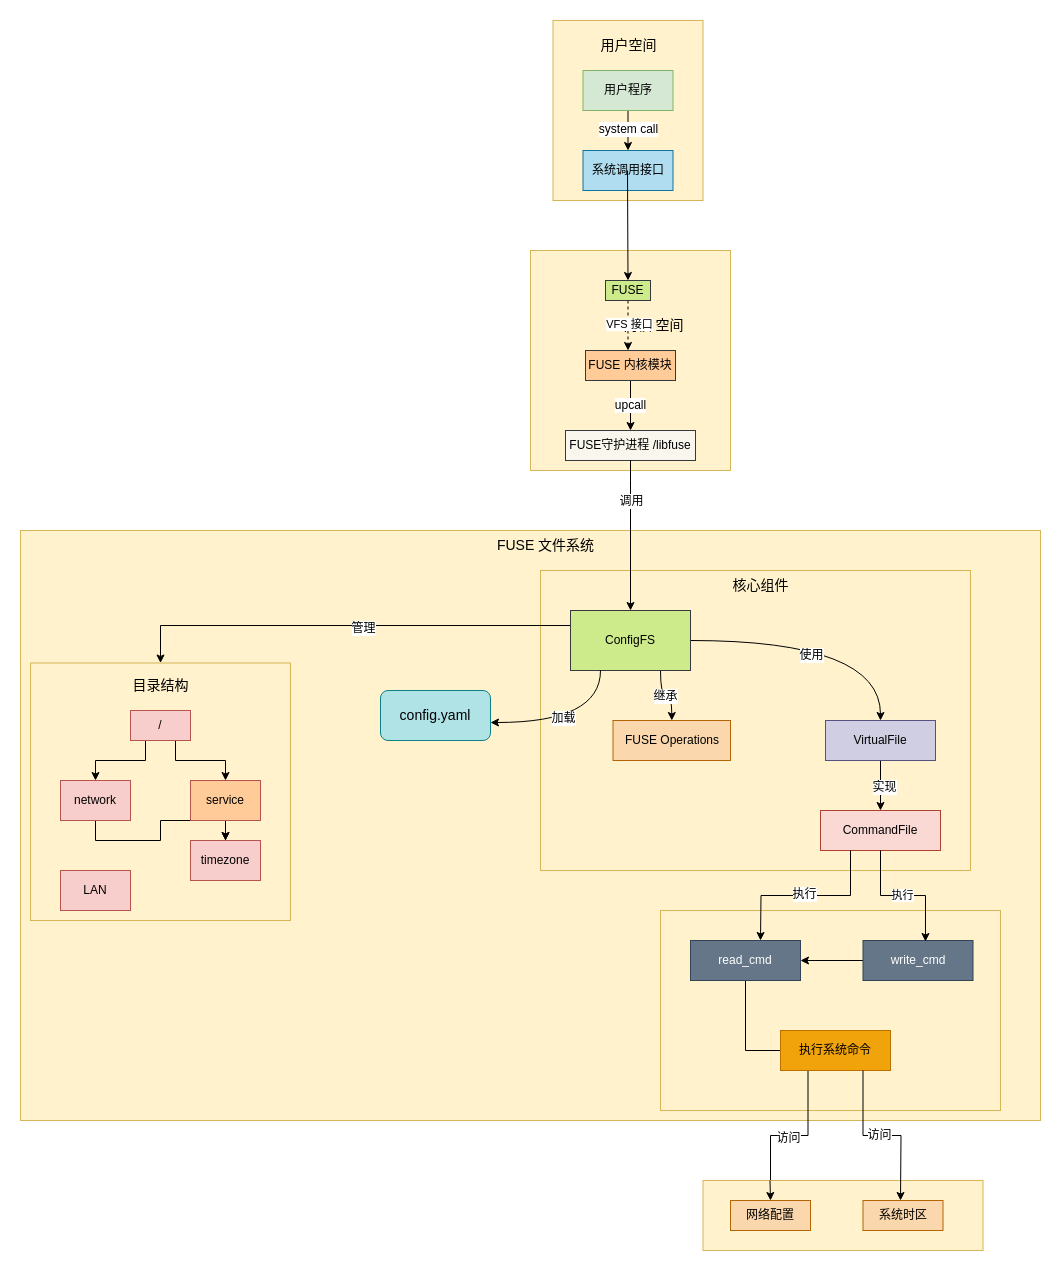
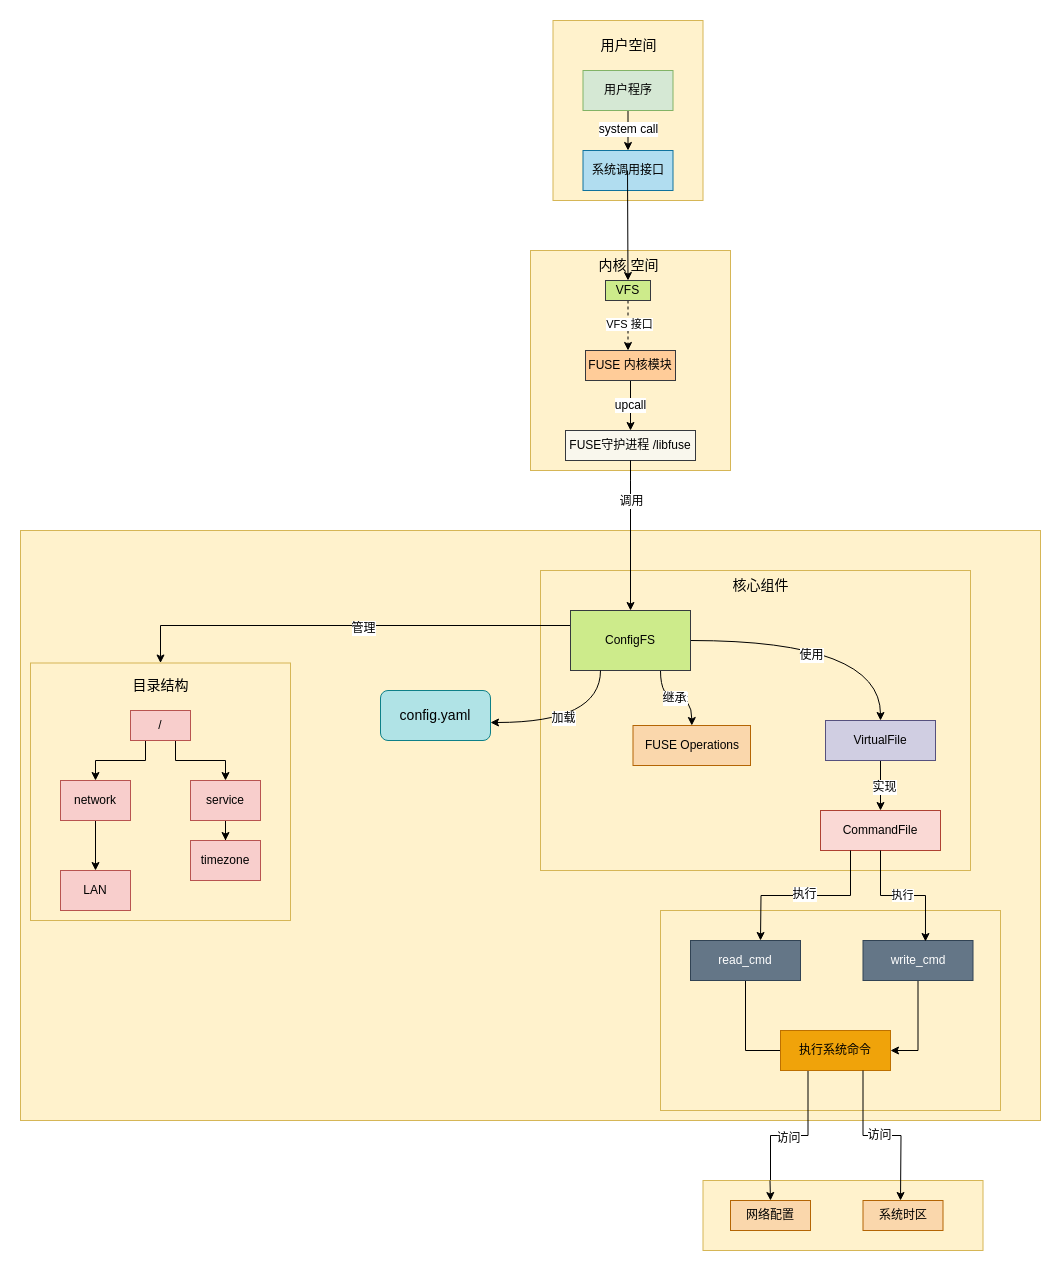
(628, 291) -> (628, 291)
(653, 326) -> (628, 266)
(546, 546) -> none
(672, 741) -> (692, 746)
(226, 801) -> (226, 801)
(152, 841) -> (96, 851)
(835, 961) -> (918, 1026)
